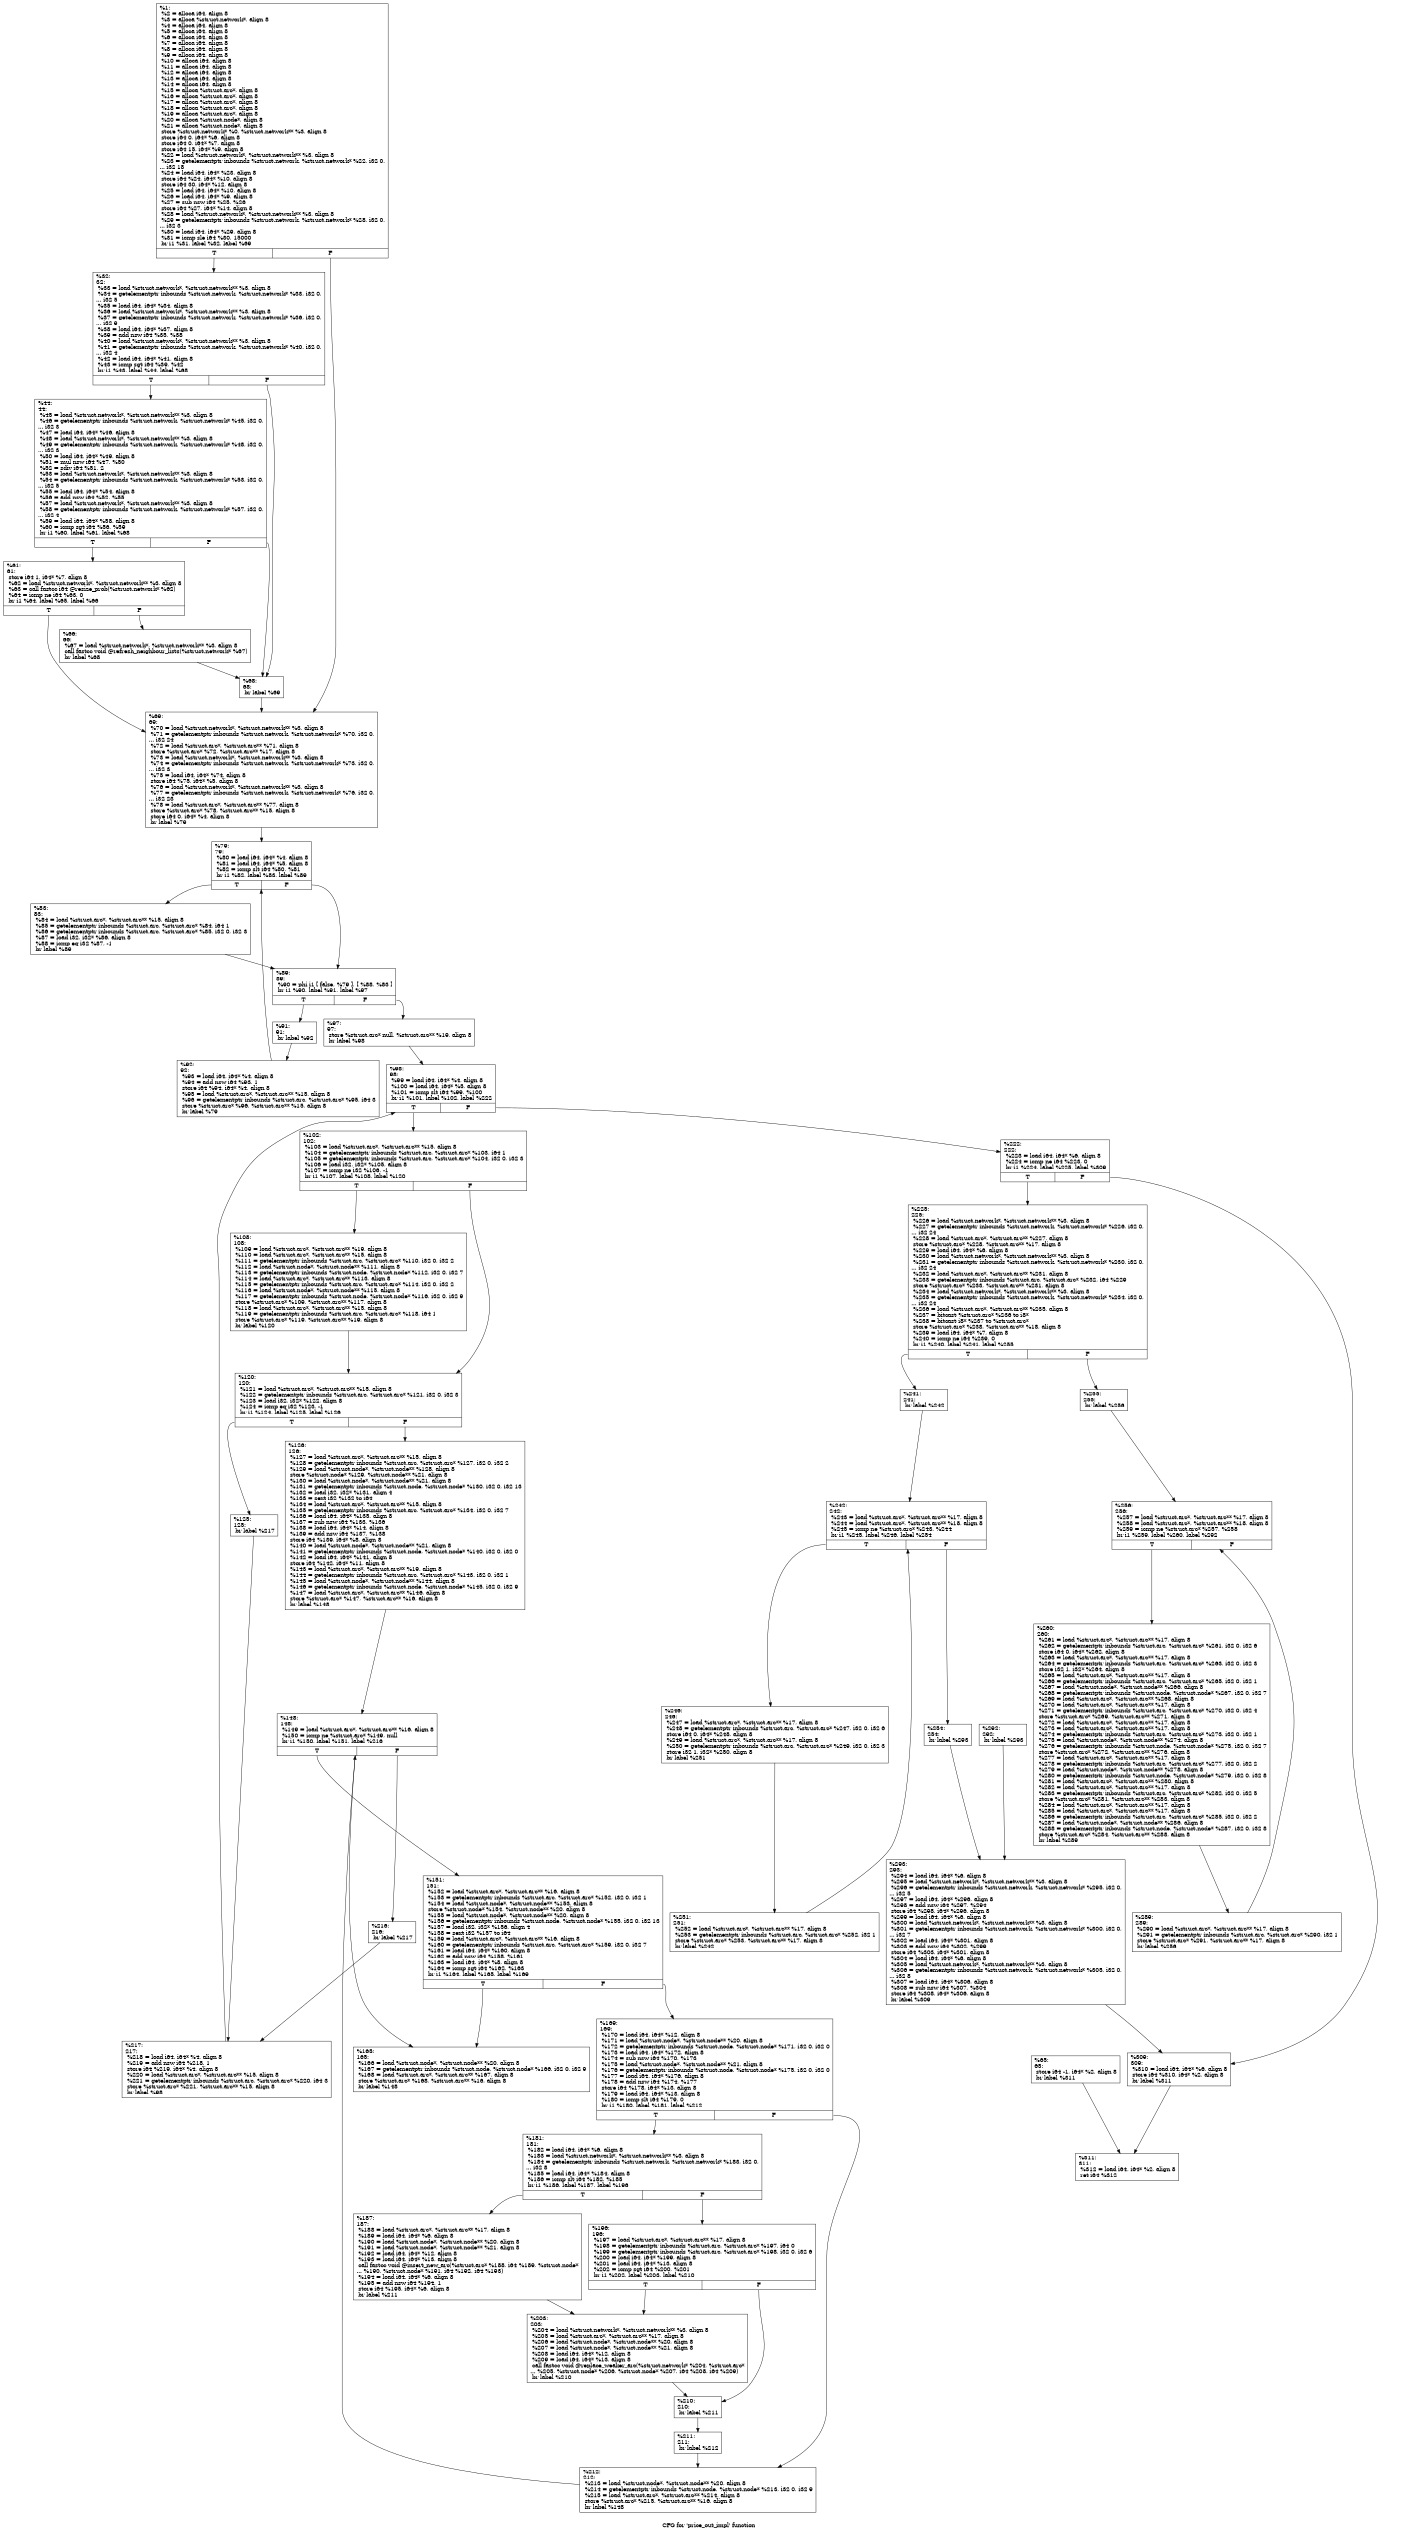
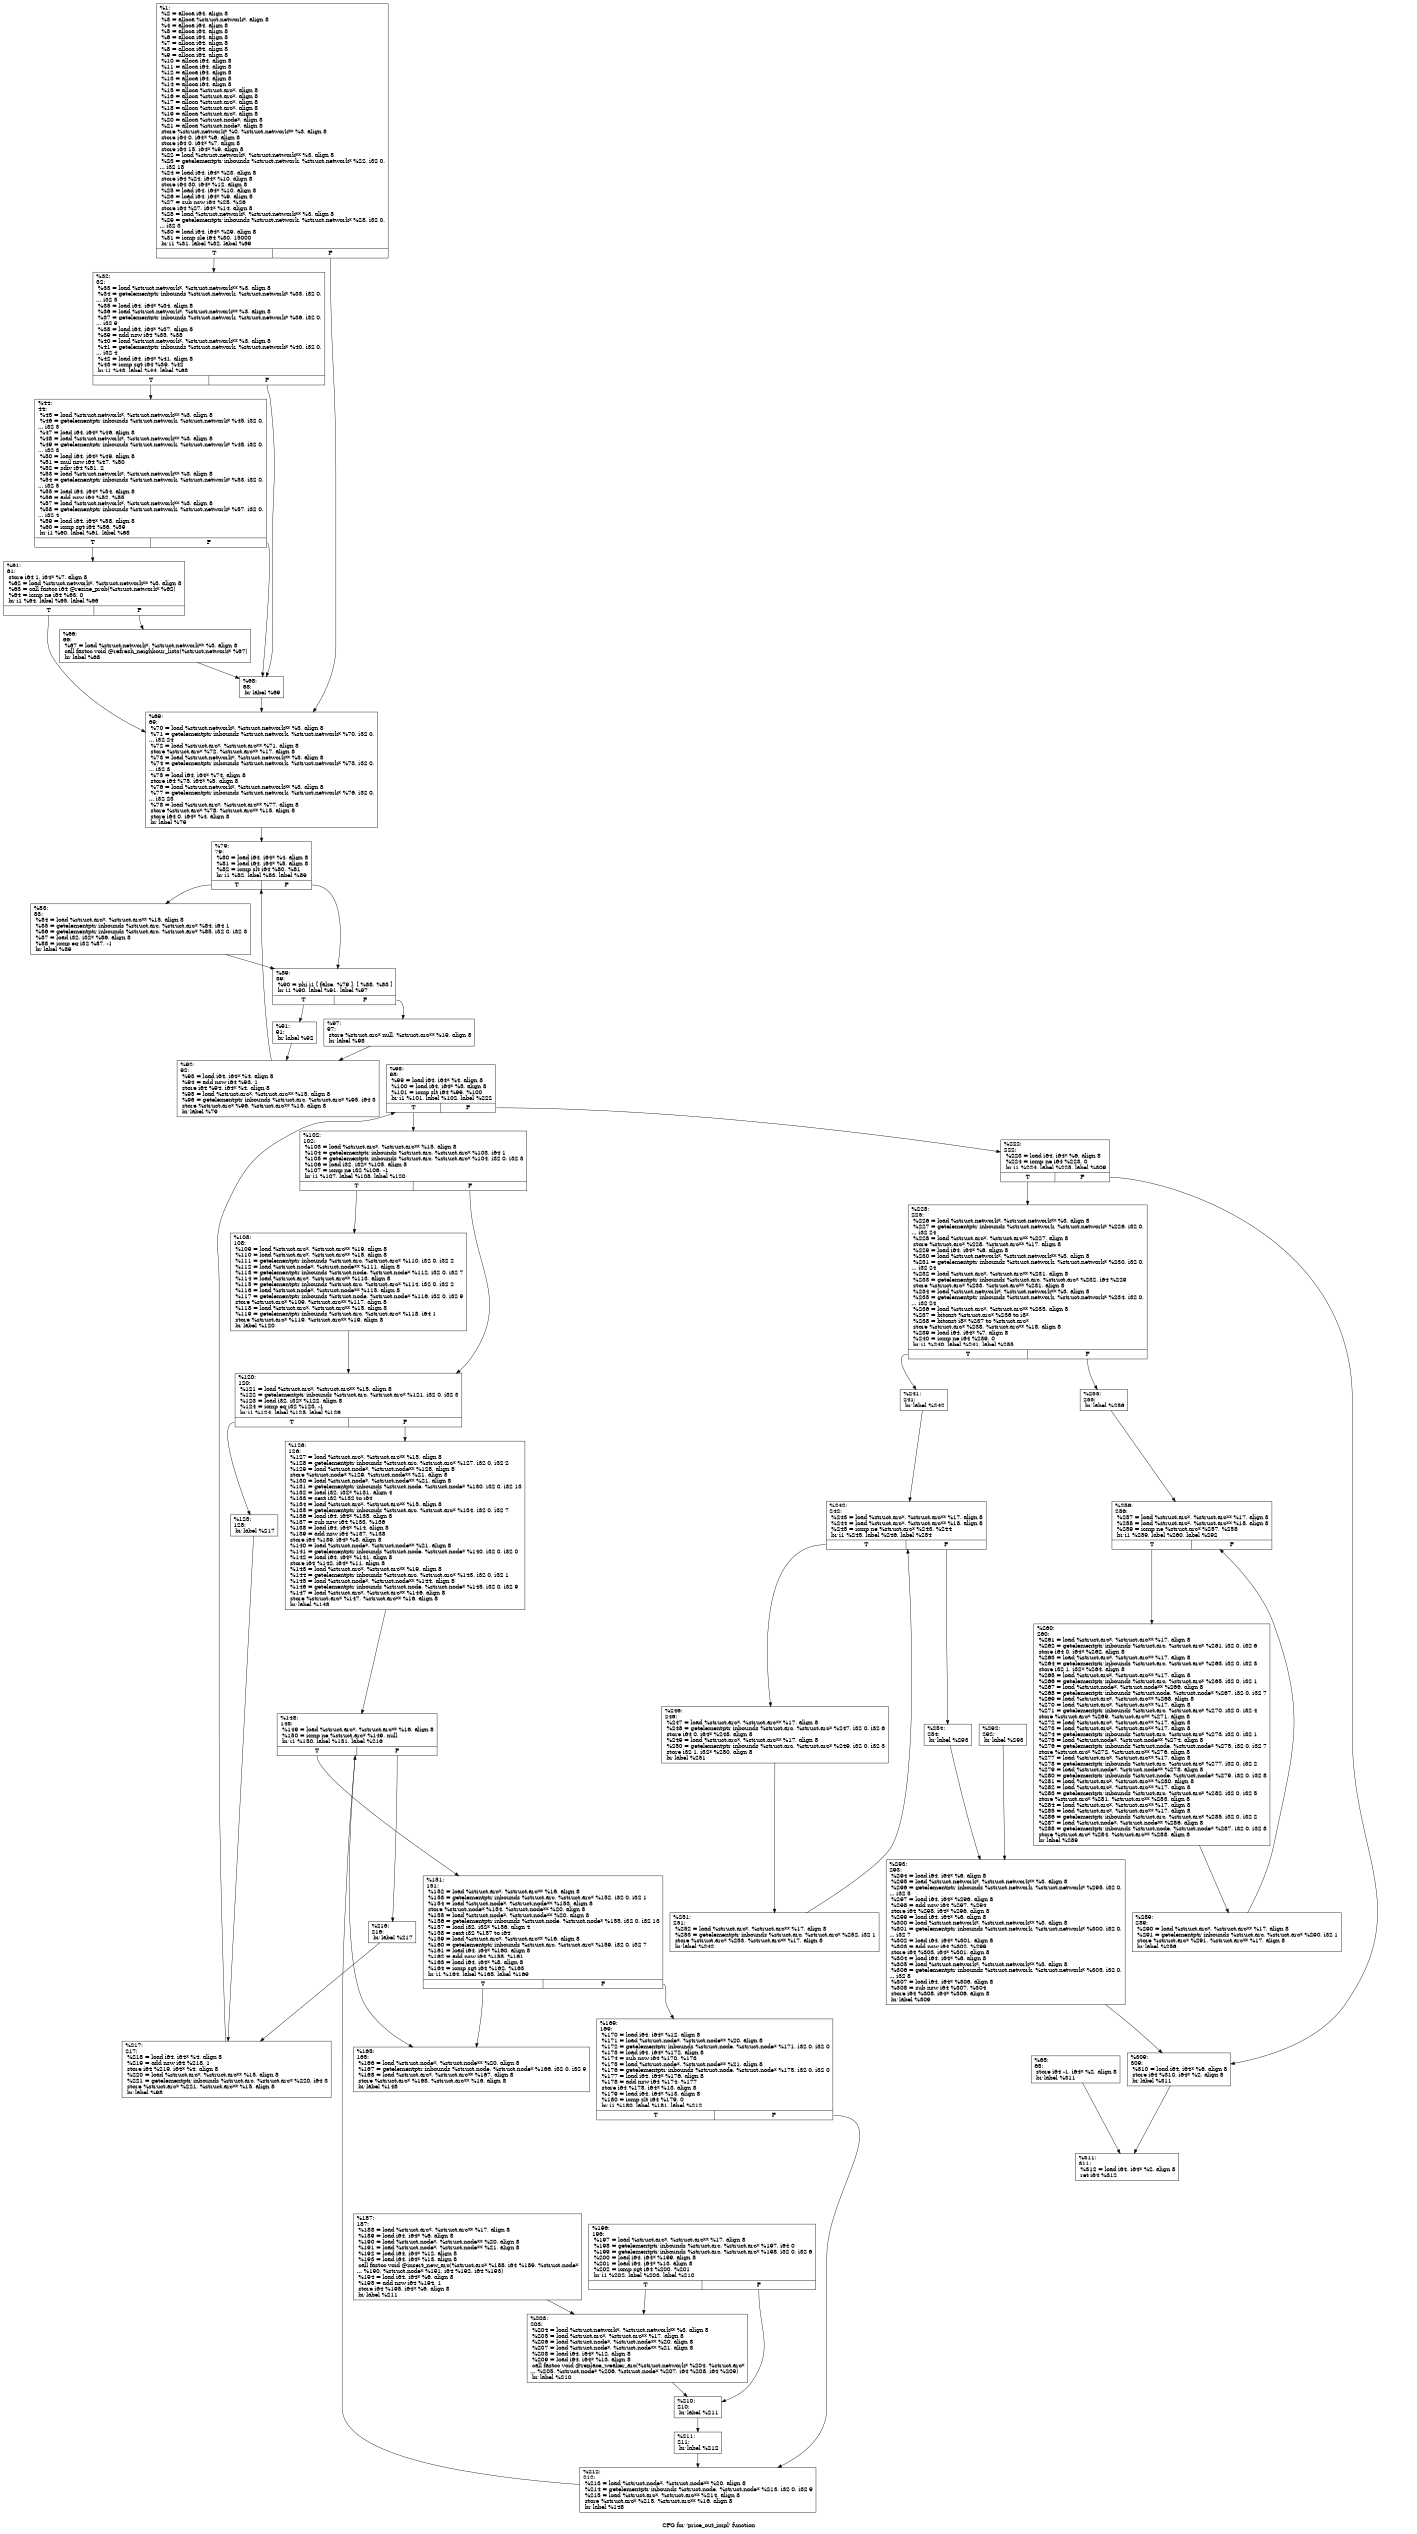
(415, 1054) -> (357, 1052)
(642, 2167) -> none
